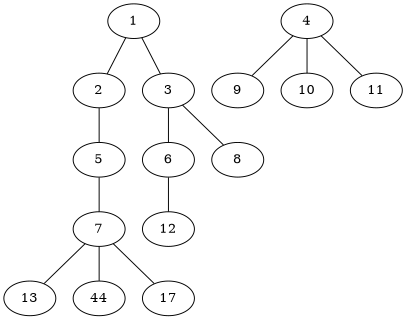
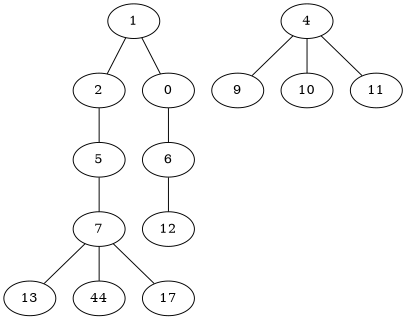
(168, 90) -> (168, 90)
(238, 160) -> none
